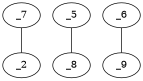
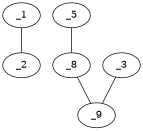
(22, 15) -> (22, 15)
(122, 15) -> (122, 65)
none -> (84, 90)
